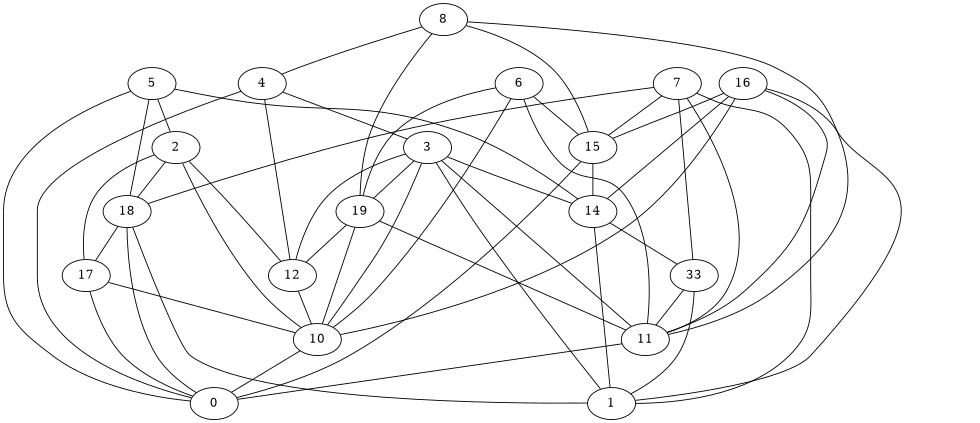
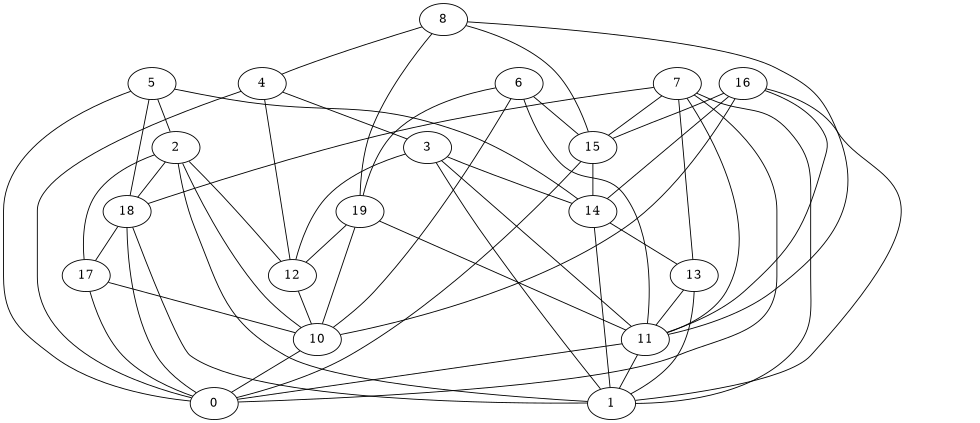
(394, 180) -> none
(381, 248) -> none
(694, 276) -> (694, 276)
none -> (653, 363)
none -> (310, 365)
none -> (627, 375)
